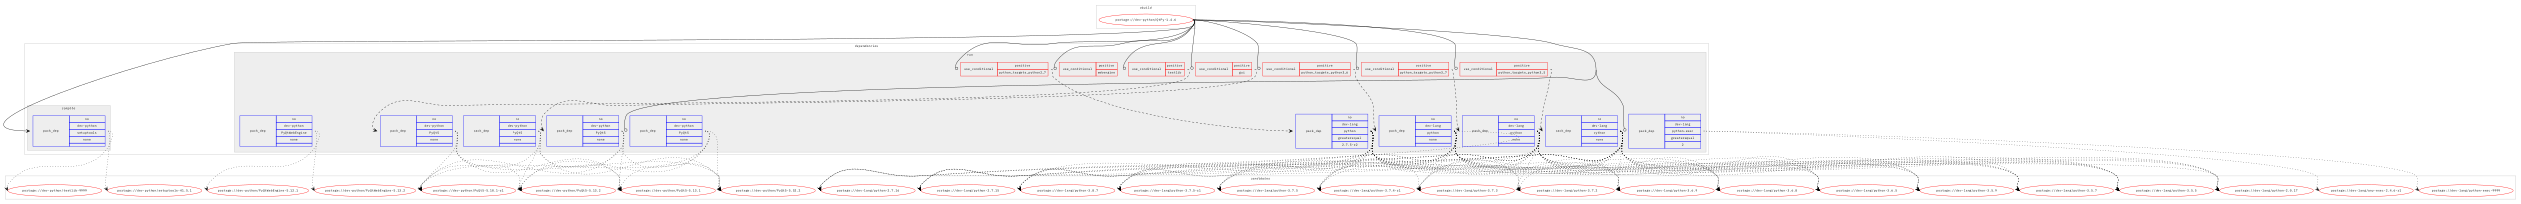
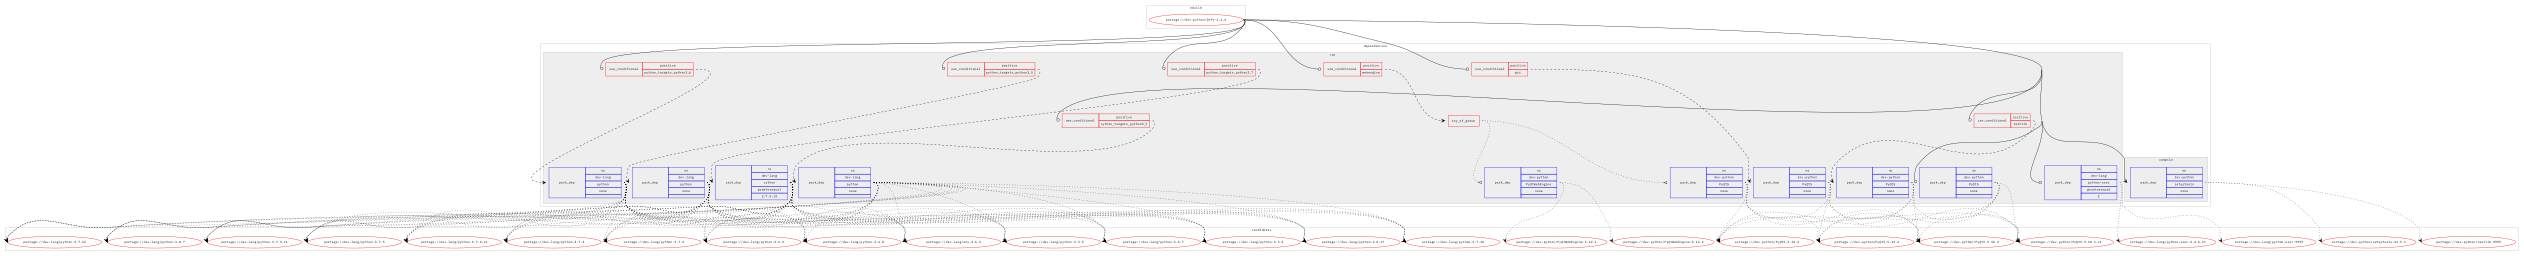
none -> (1464, 121)
(1867, 191) -> (954, 242)
(2366, 191) -> (2168, 242)
